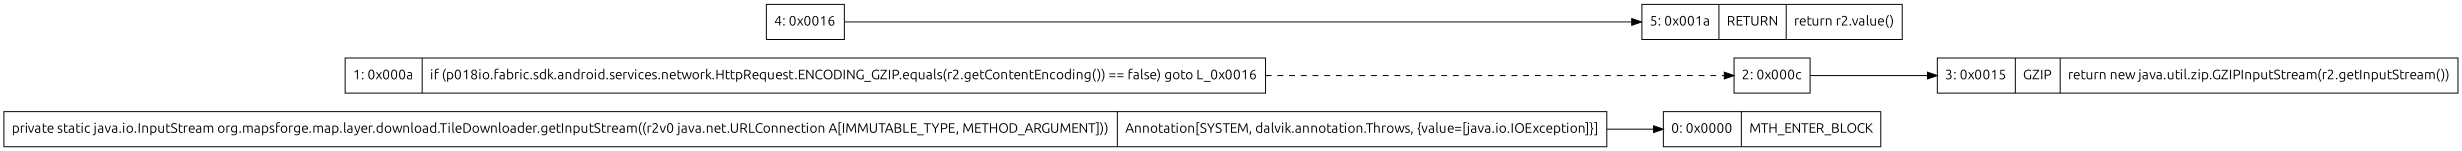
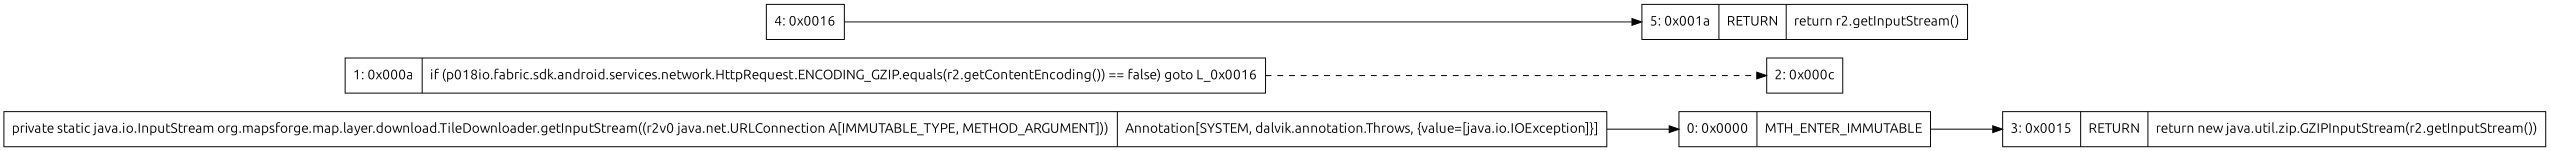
(1844, 21) -> (1877, 21)
(2038, 75) -> (2114, 129)
(1869, 76) -> (1962, 129)
(1811, 129) -> (1844, 129)
